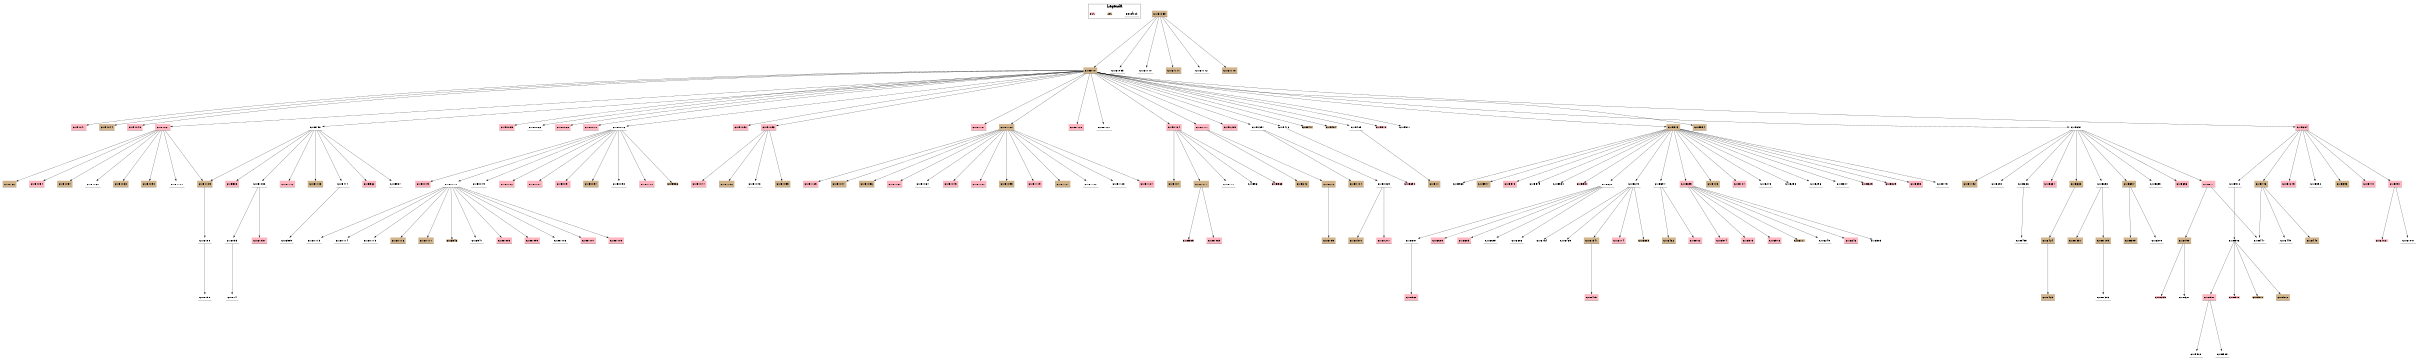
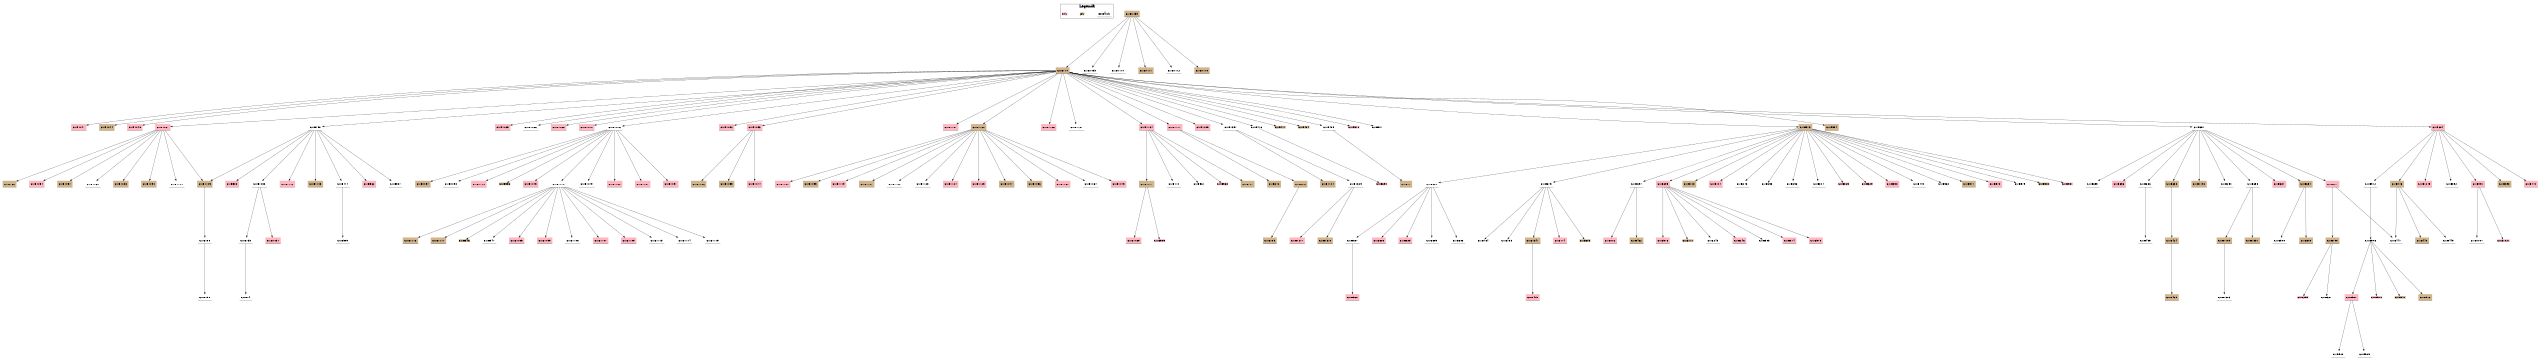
(755, 184) -> none
(1559, 184) -> (2044, 184)
